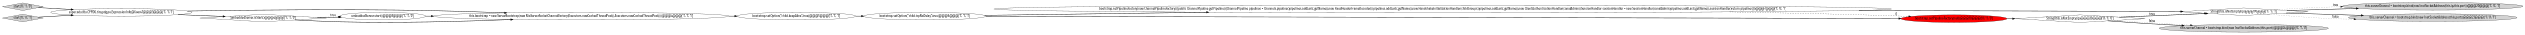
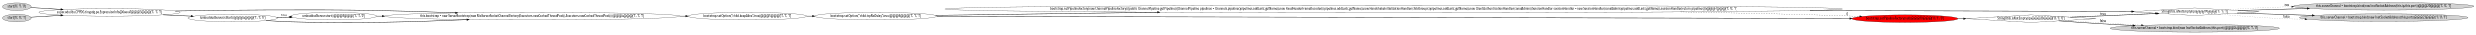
(23, 7) -> (17, 7)
(23, 18) -> (17, 18)
(263, 18) -> (233, 18)
